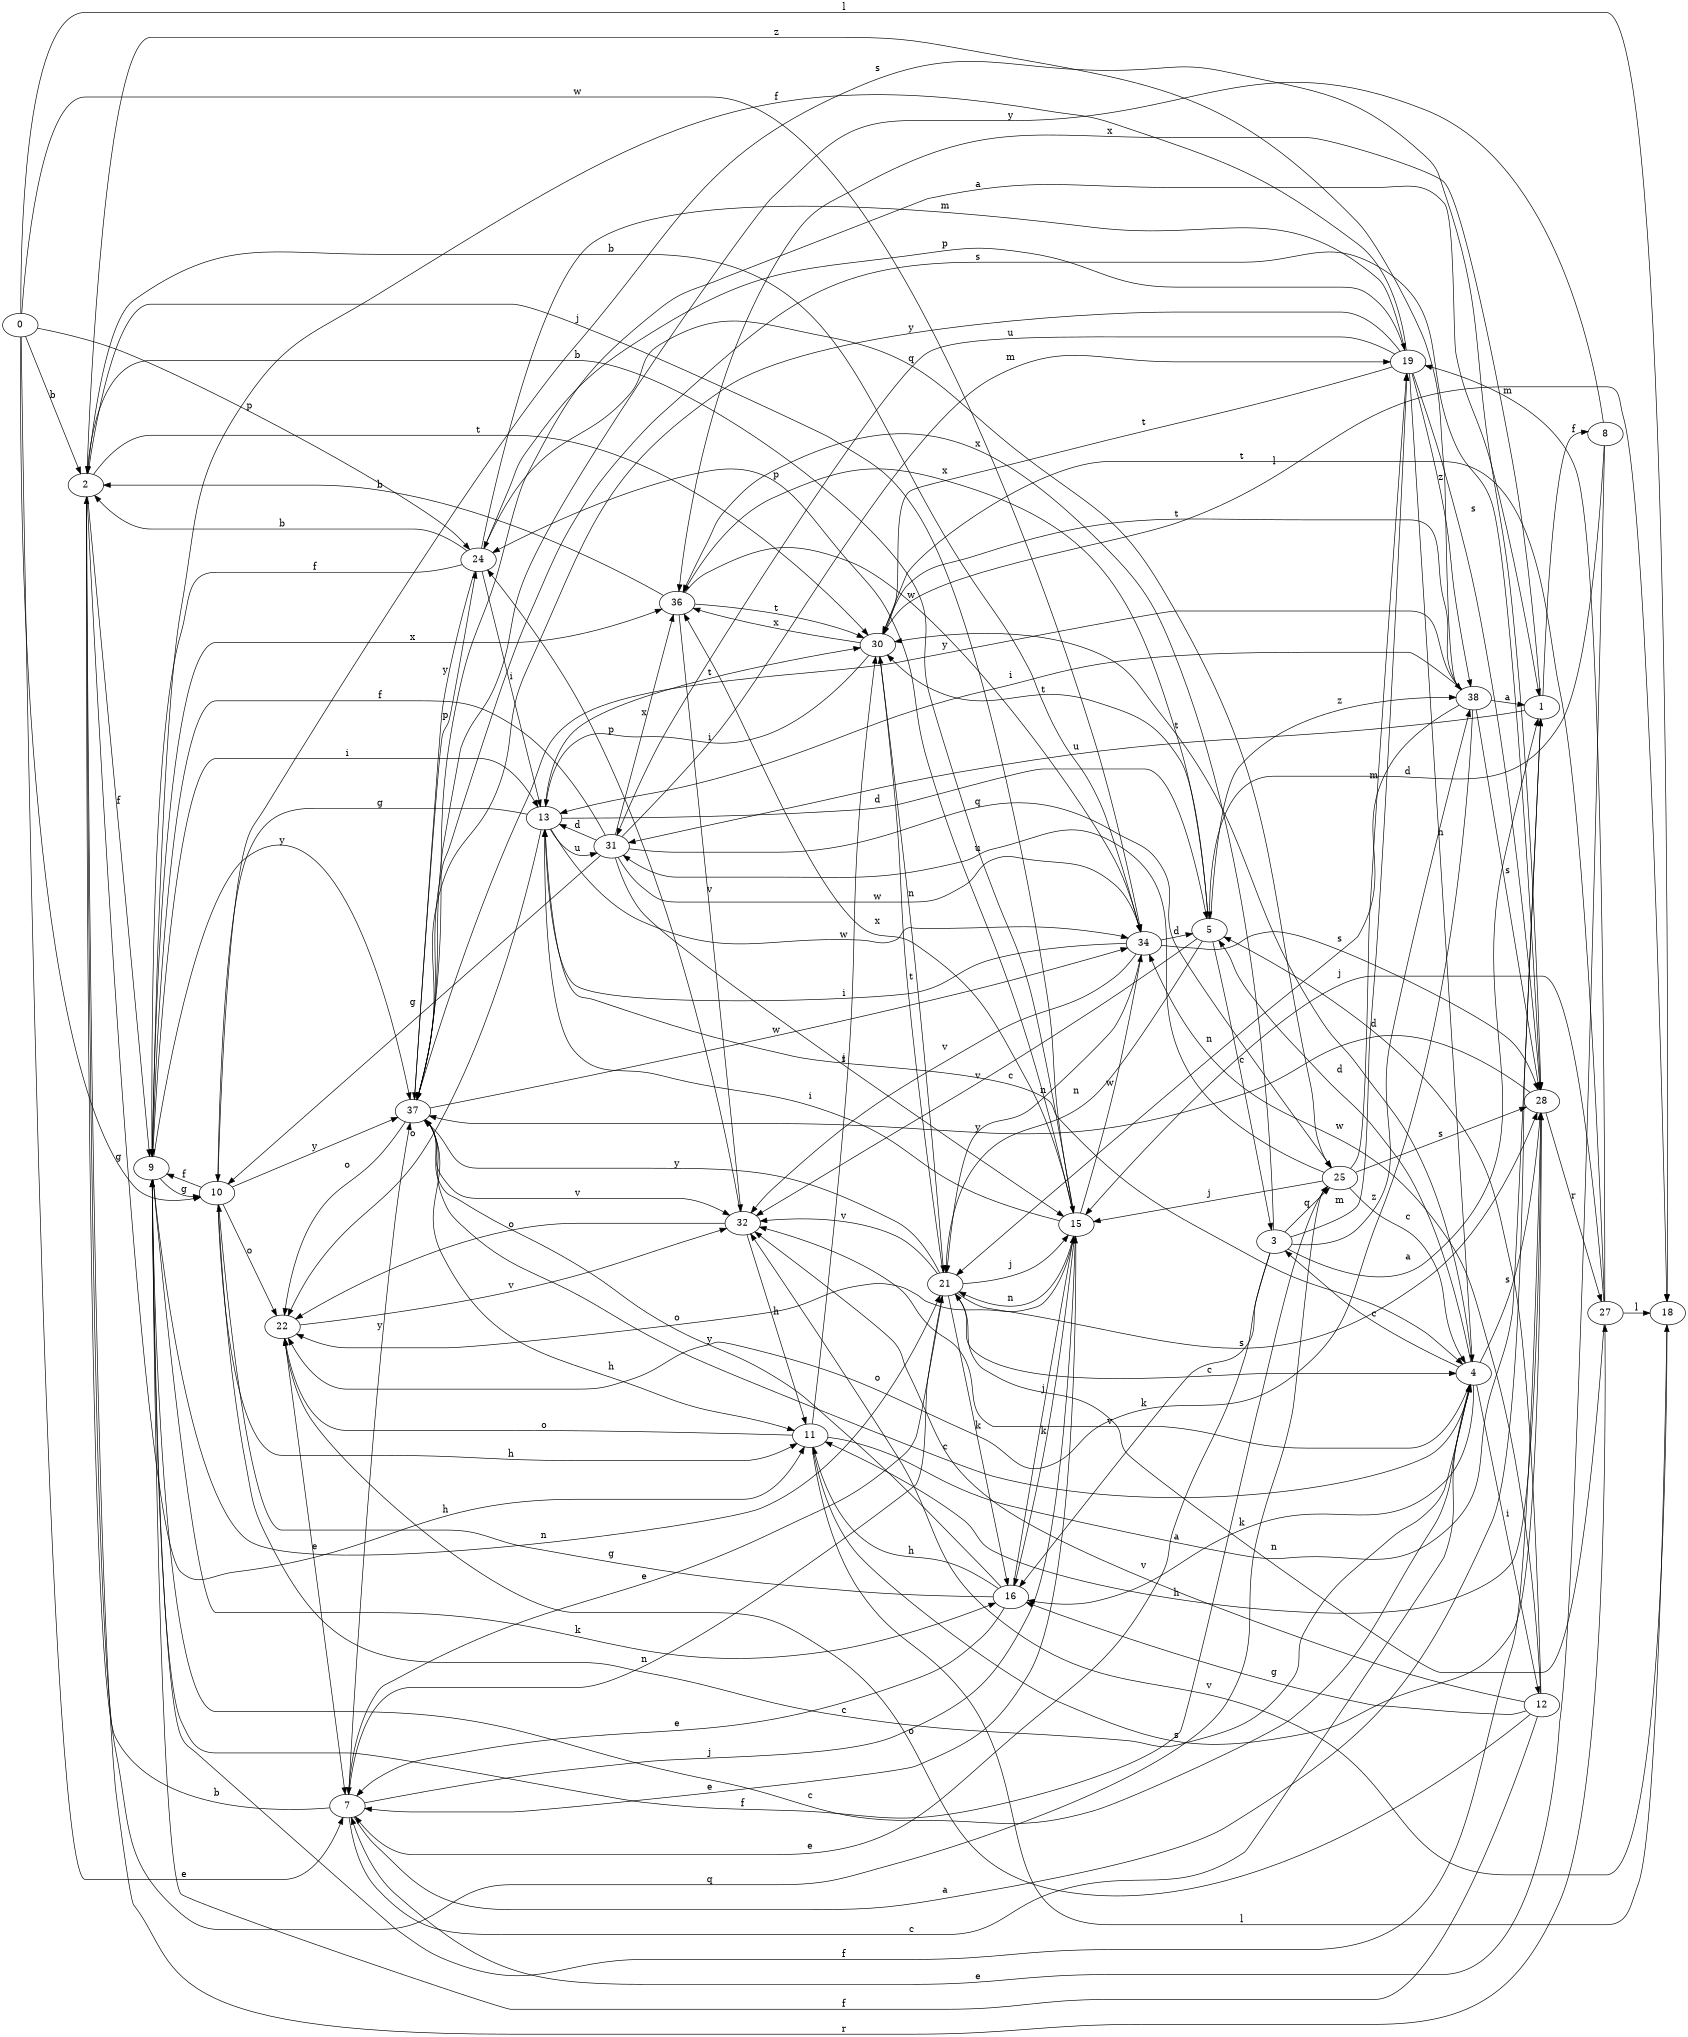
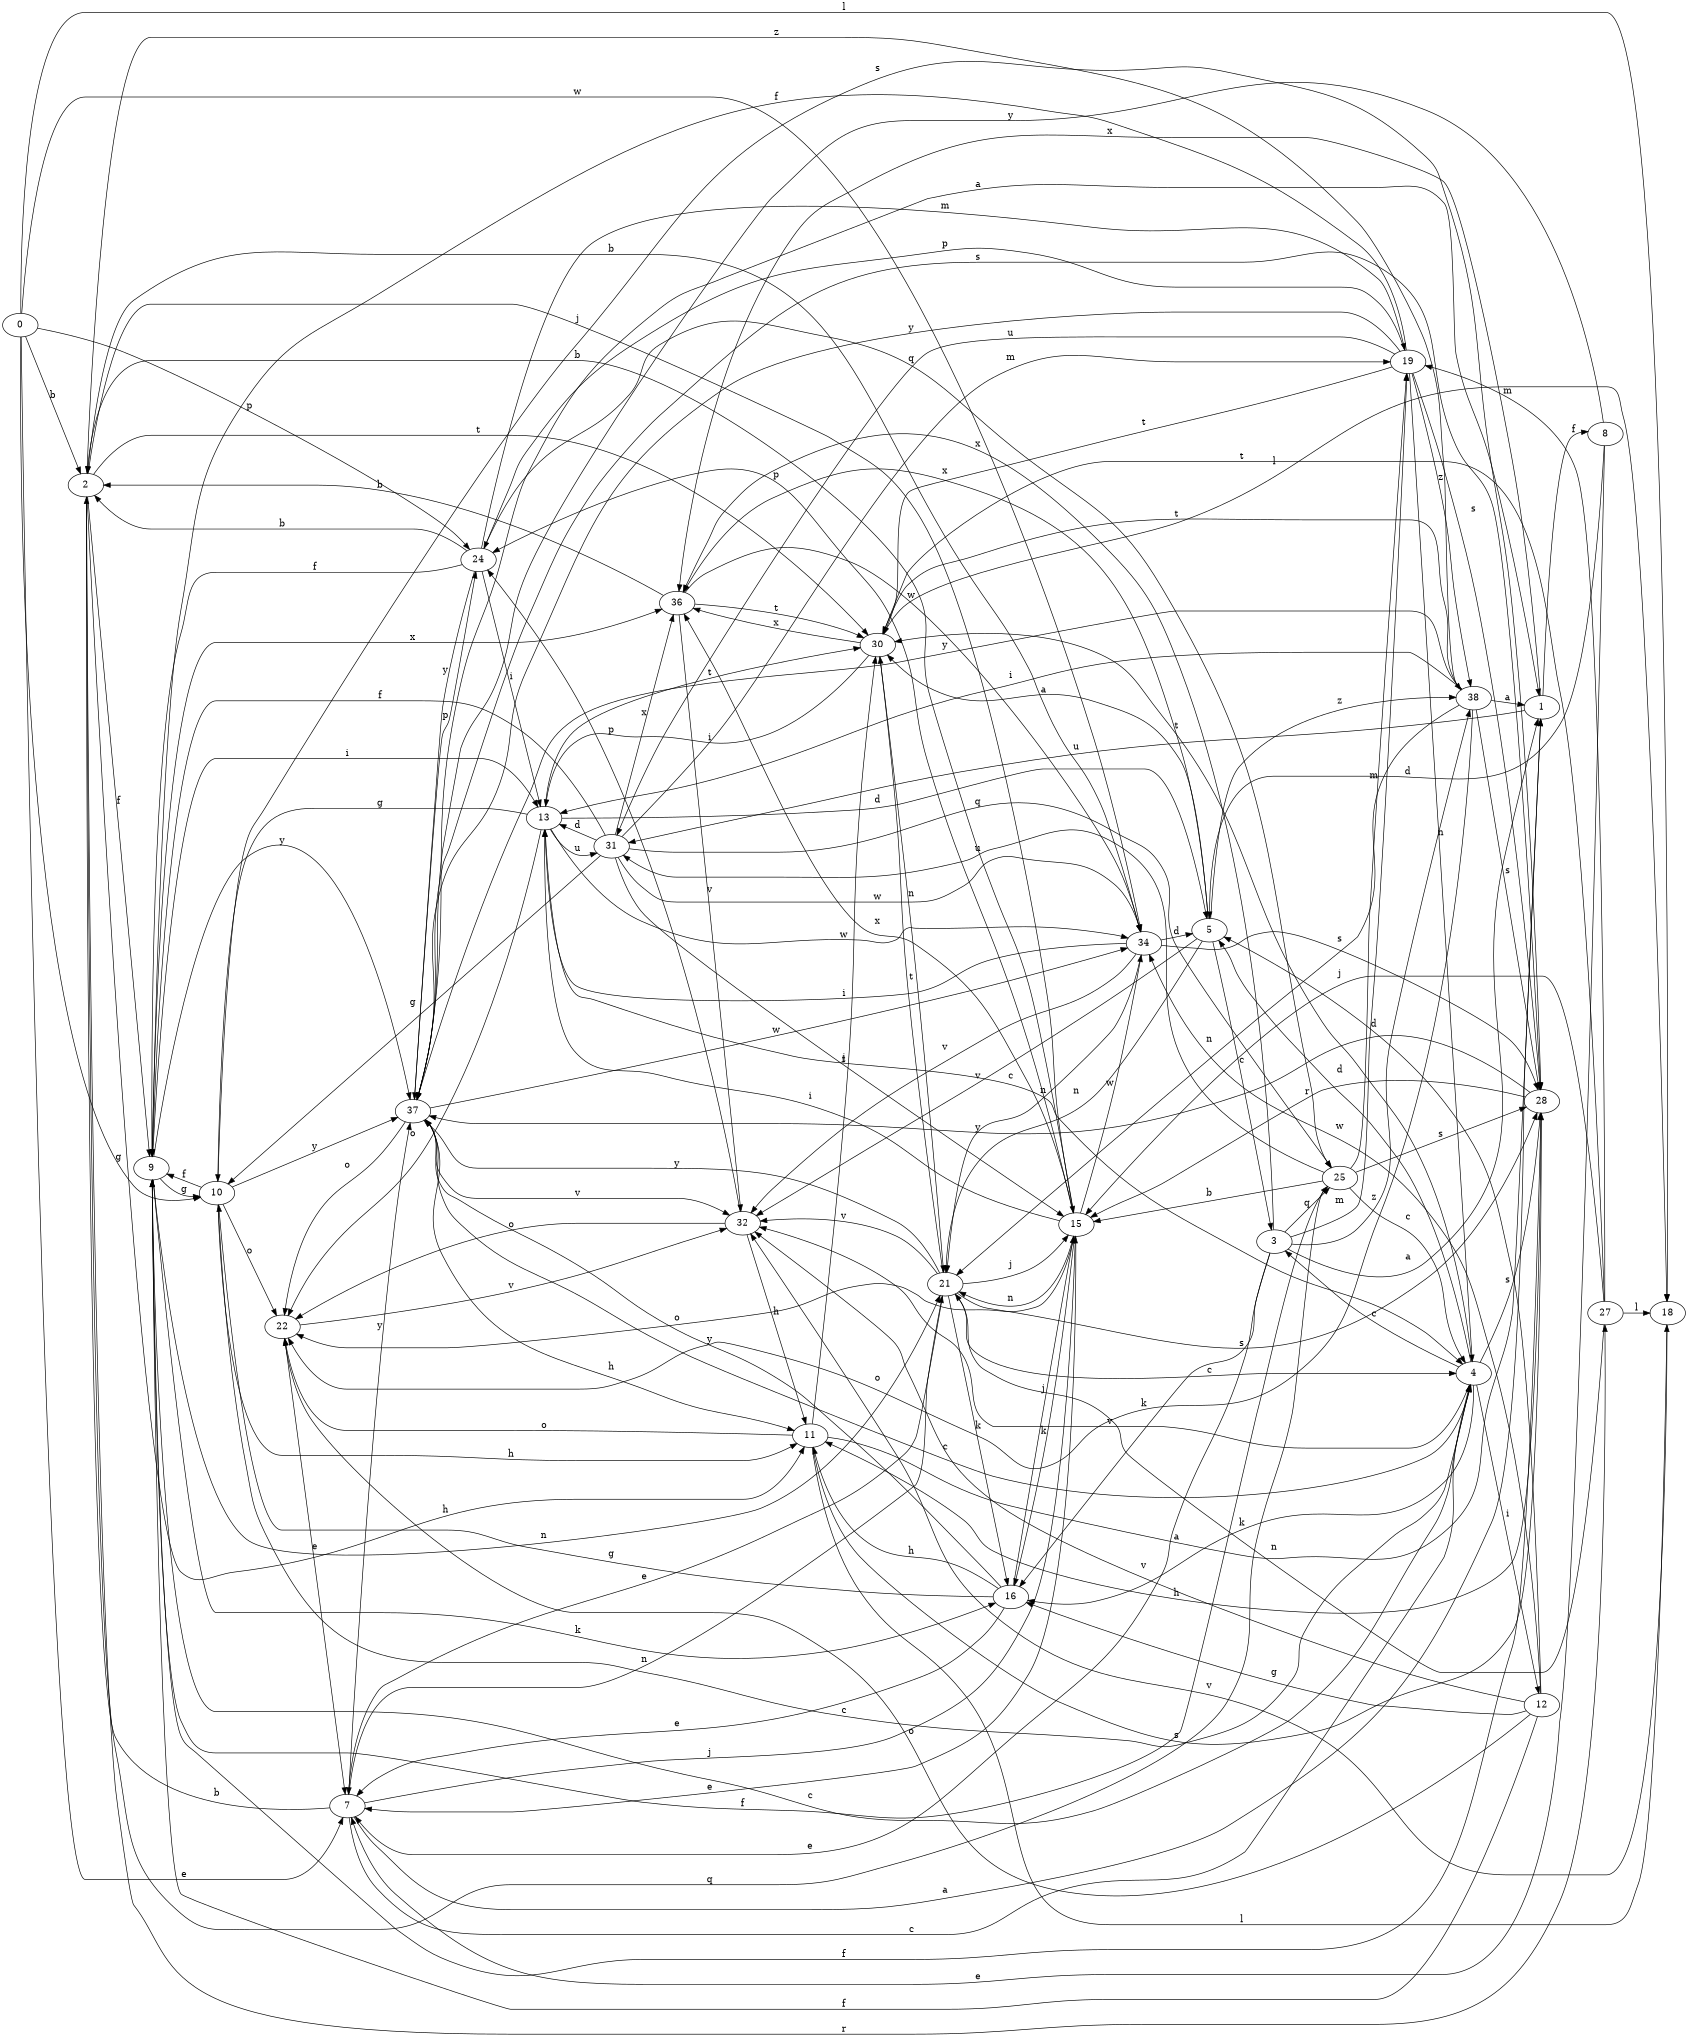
(1044, 690) -> (1044, 690)
(1210, 1193) -> (1210, 1193)
(1573, 1204) -> (1299, 1103)
